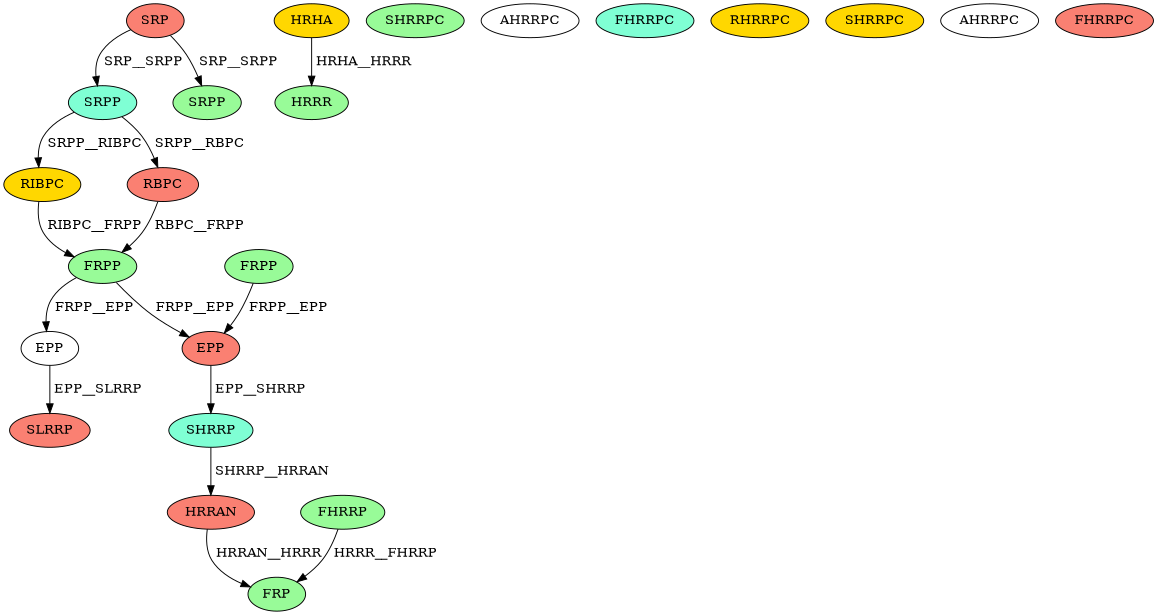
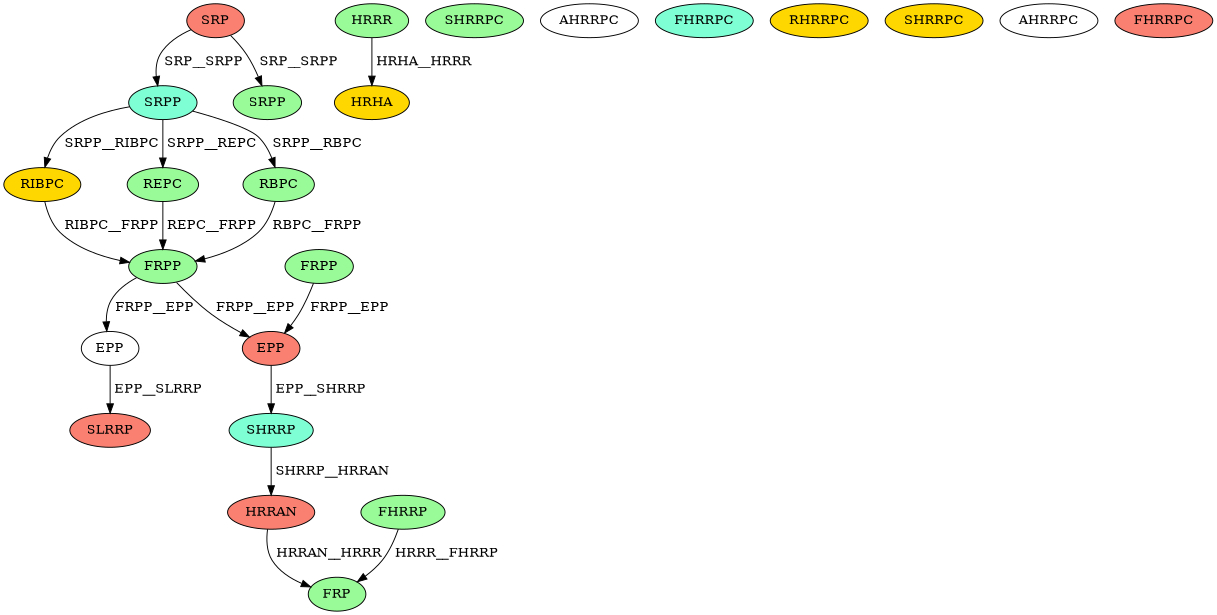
(312, 57) -> (372, 57)
none -> (163, 185)
(163, 185) -> (279, 185)
